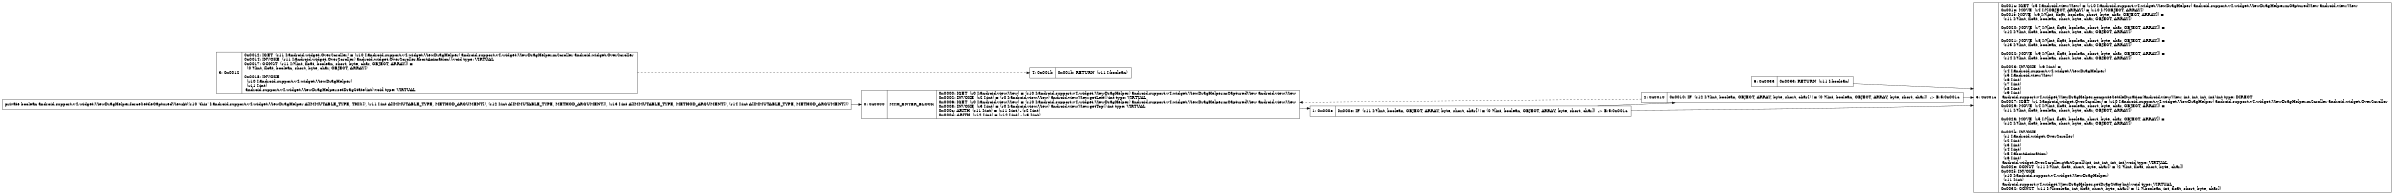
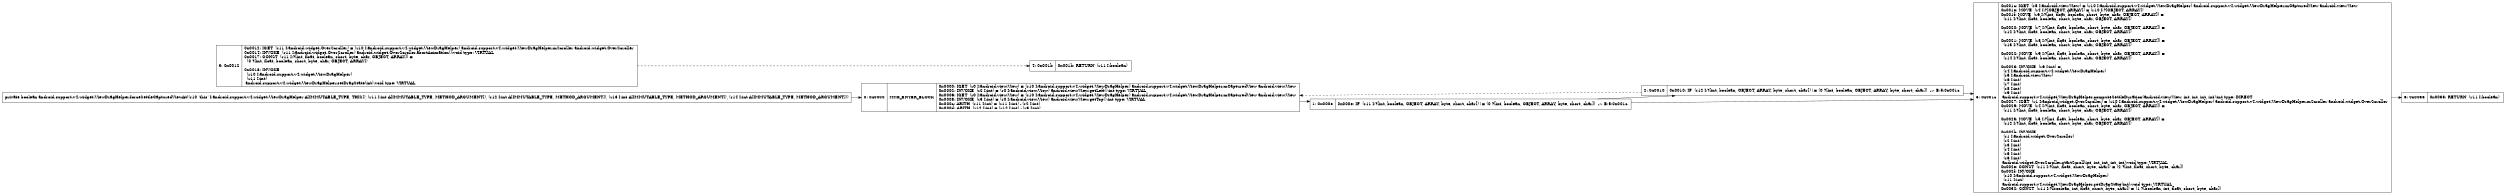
(1912, 86) -> (2395, 98)
(2024, 154) -> (2011, 154)
